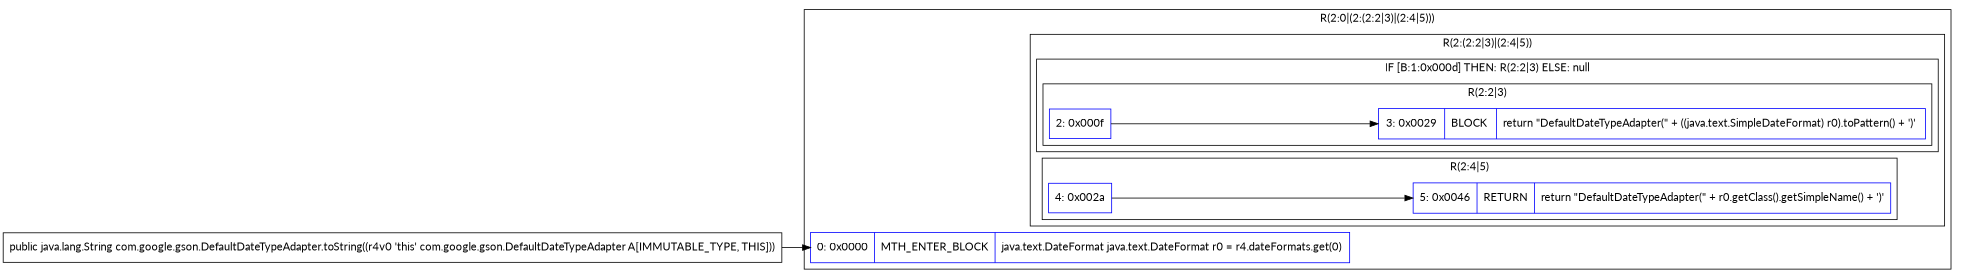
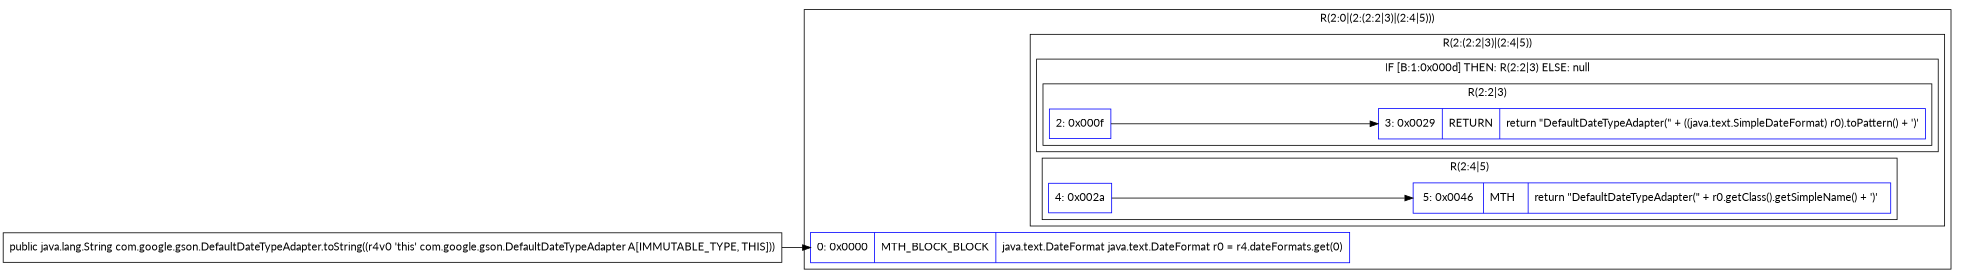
(1469, 123) -> (1471, 123)
(1506, 198) -> (1503, 198)
(935, 247) -> (935, 247)
